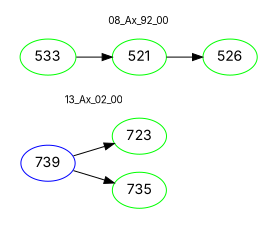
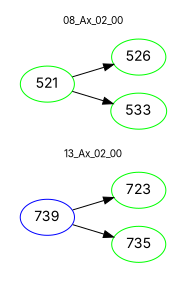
(139, 22) -> (94, 22)
(89, 57) -> (88, 96)
